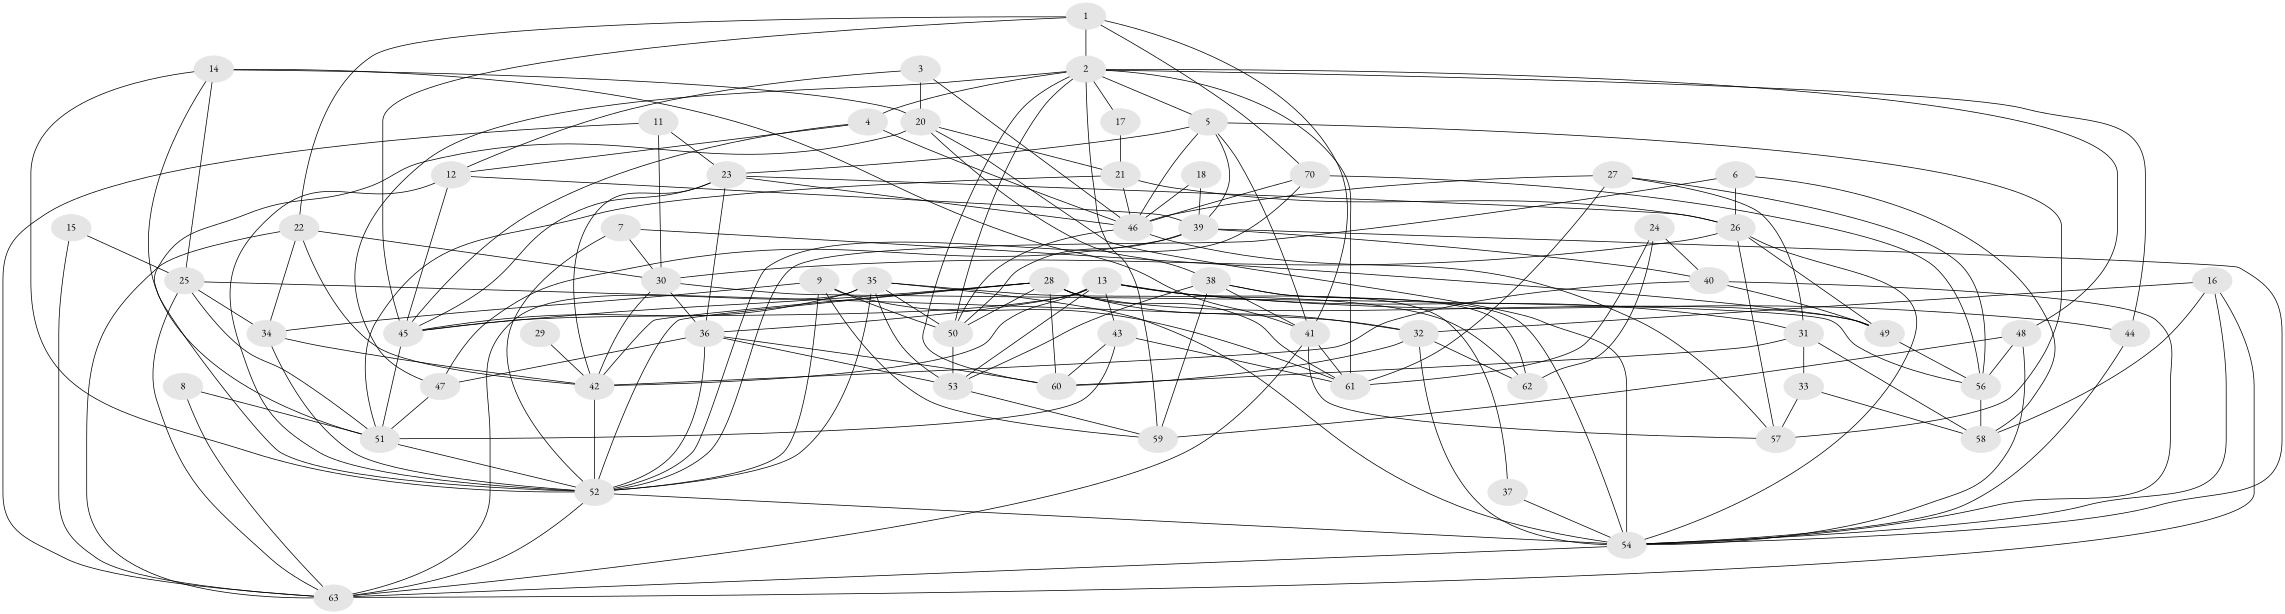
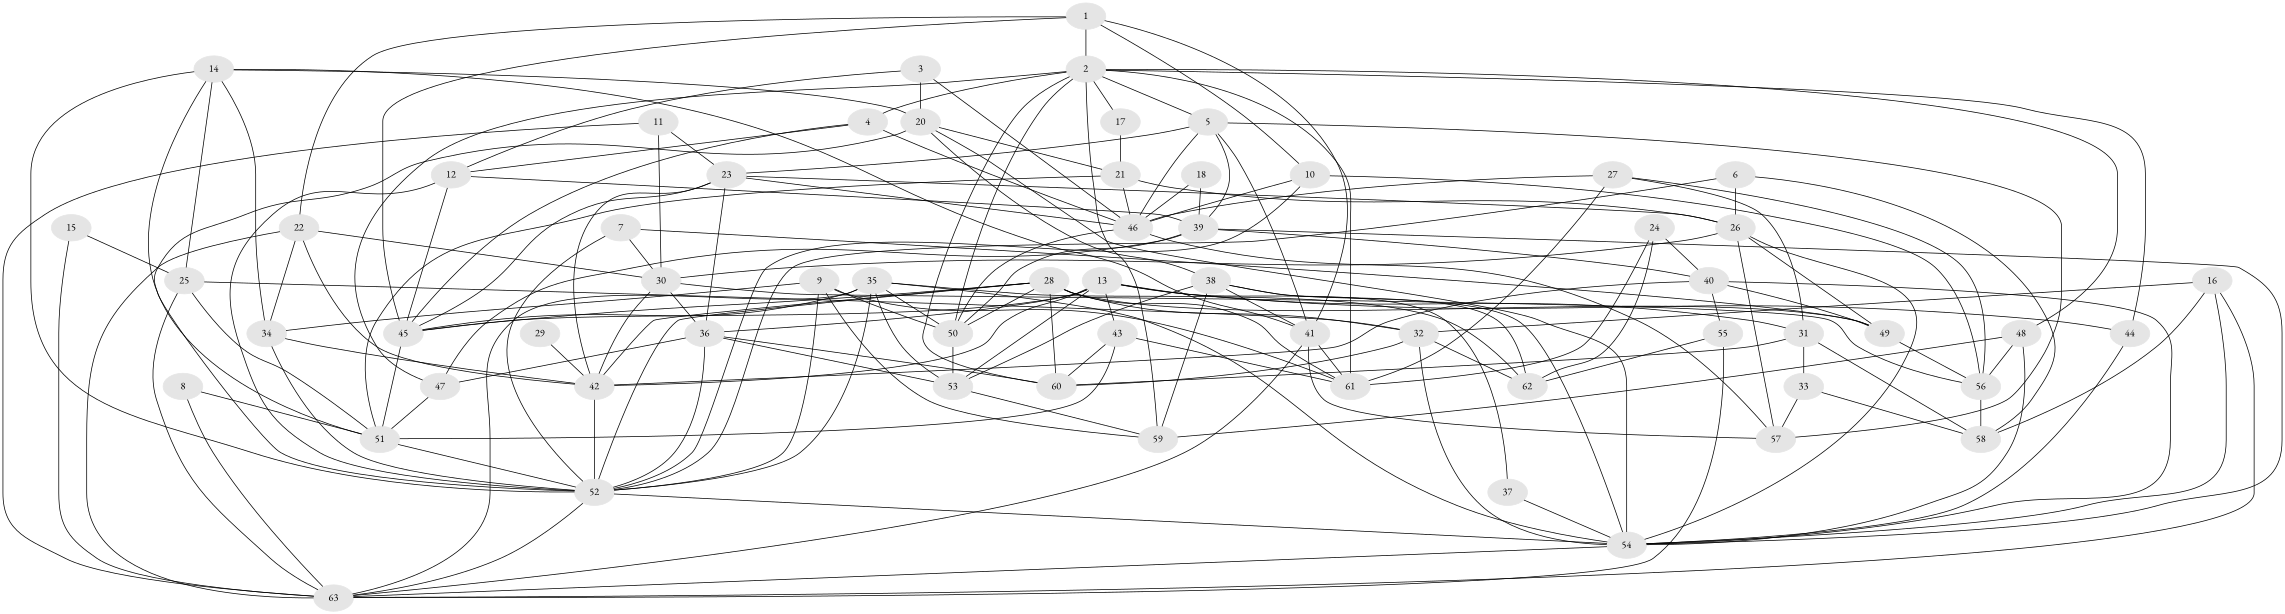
(1310, 175) -> (1310, 175)
(226, 307) -> (256, 198)
none -> (1723, 334)
